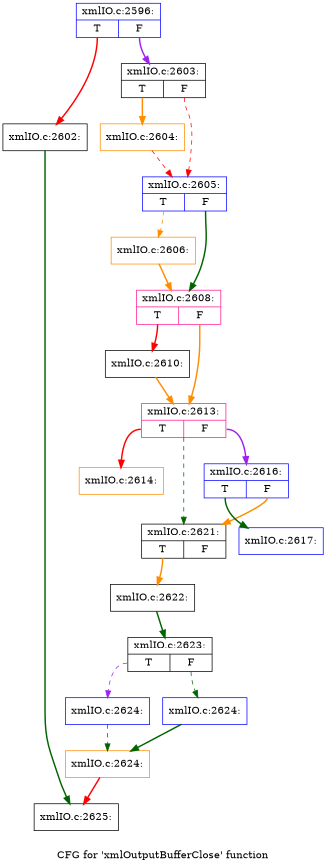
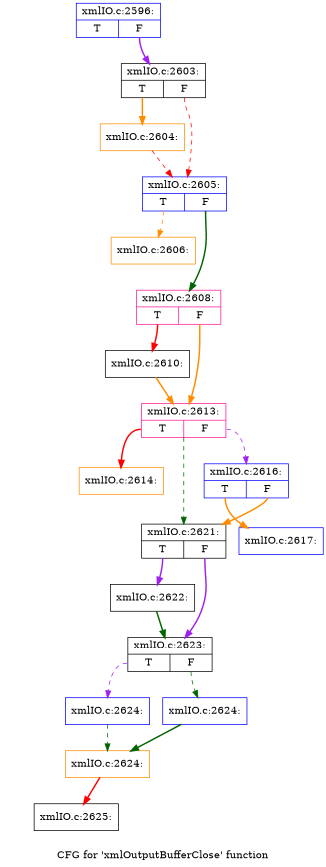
(45, 137) -> none
(164, 274) -> none
(241, 439) -> (241, 439)
(230, 513) -> (230, 513)
(162, 568) -> (162, 568)
none -> (205, 597)
